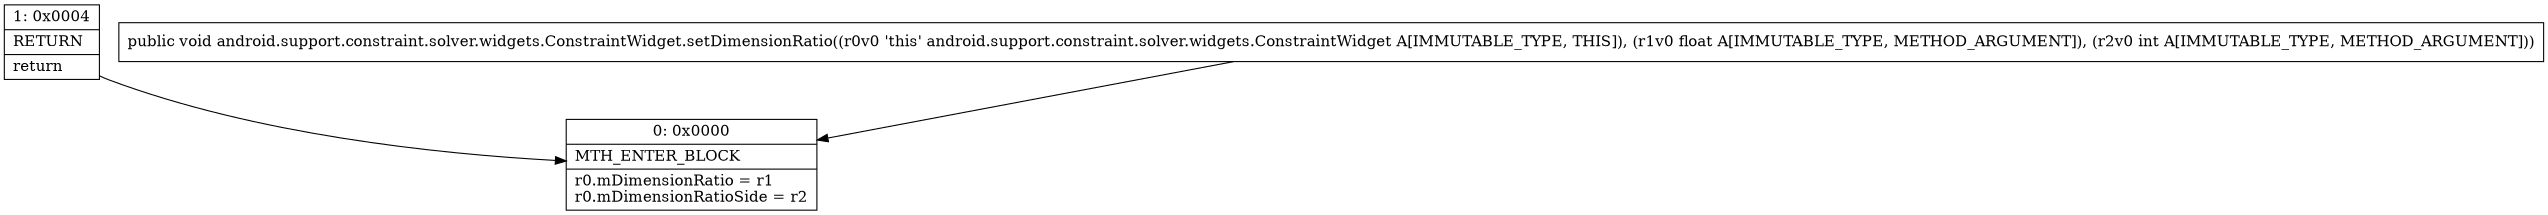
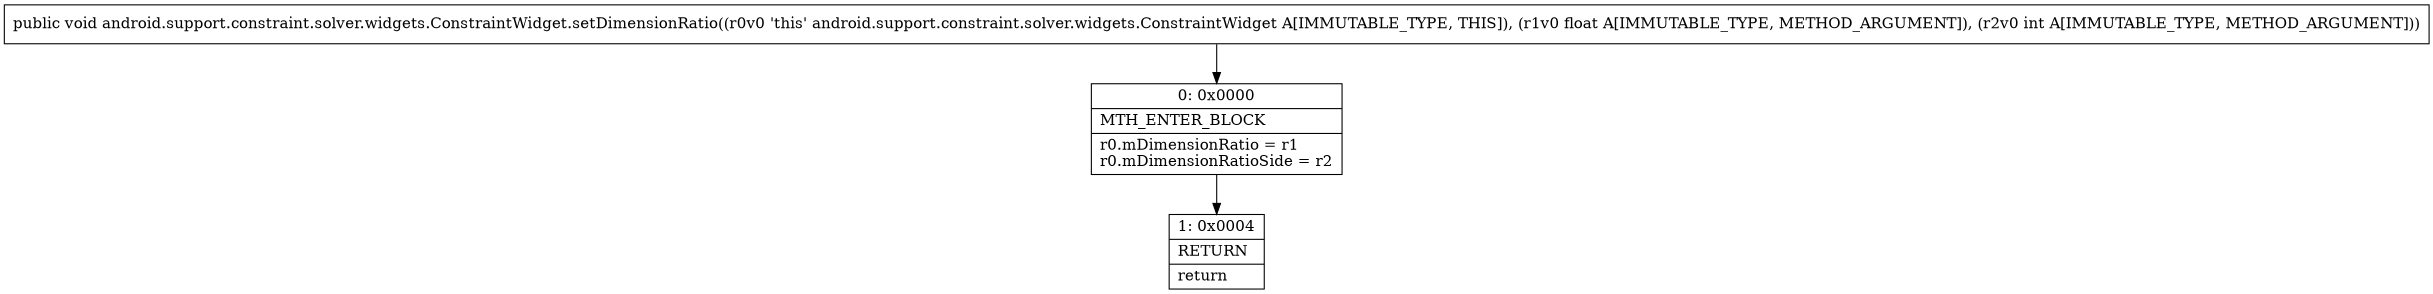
(324, 135) -> (1217, 189)
